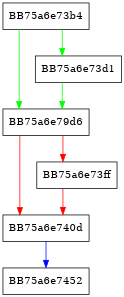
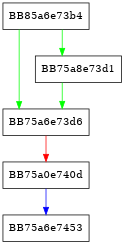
(46, 16) -> (46, 16)
(78, 69) -> (78, 69)
(46, 122) -> (46, 122)
(77, 175) -> none
(46, 228) -> (46, 175)
(46, 281) -> (46, 228)
